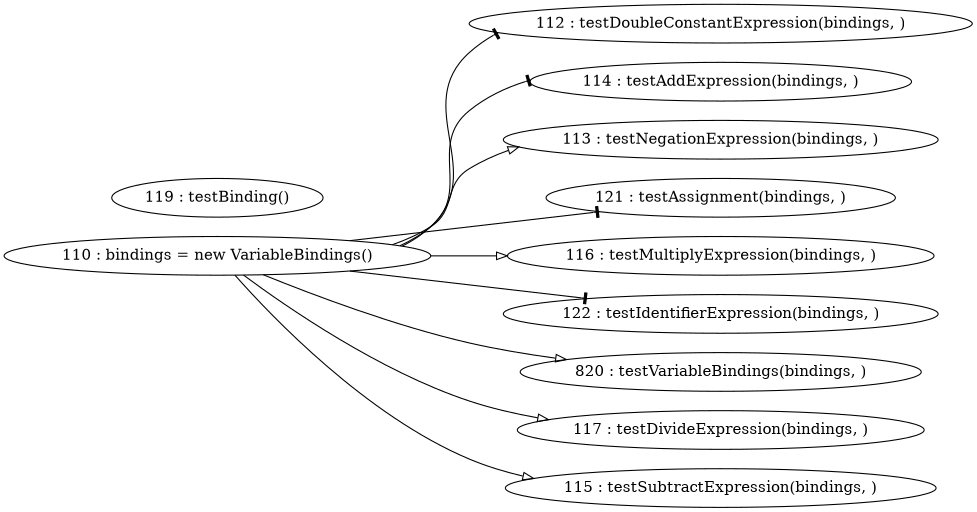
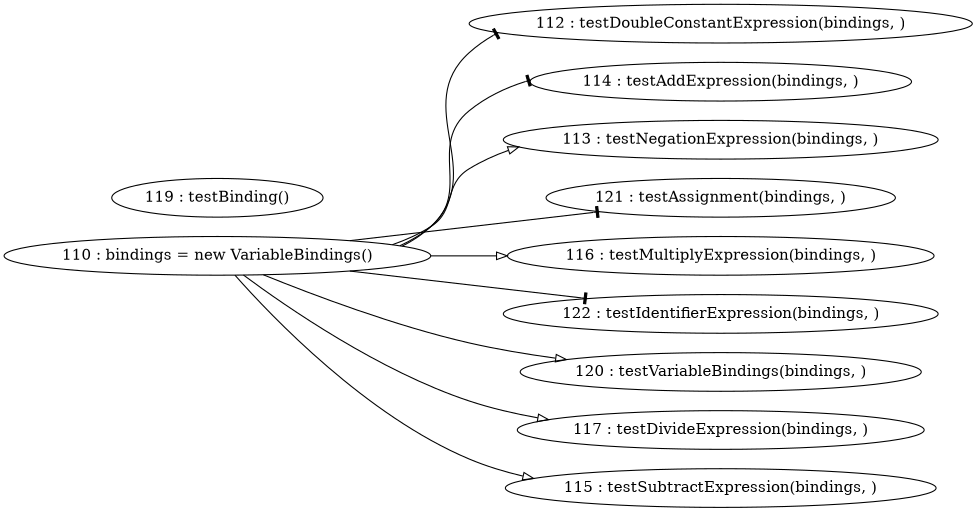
(721, 372) -> (721, 372)
